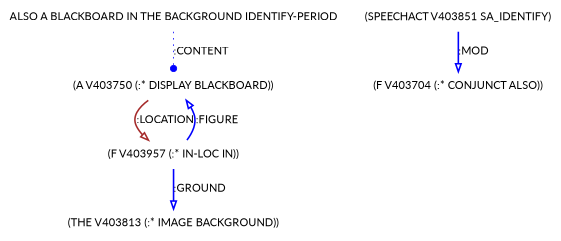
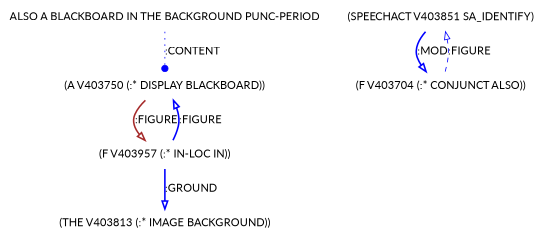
(174, 17) -> (165, 17)
none -> (448, 56)
(165, 120) -> (157, 120)
